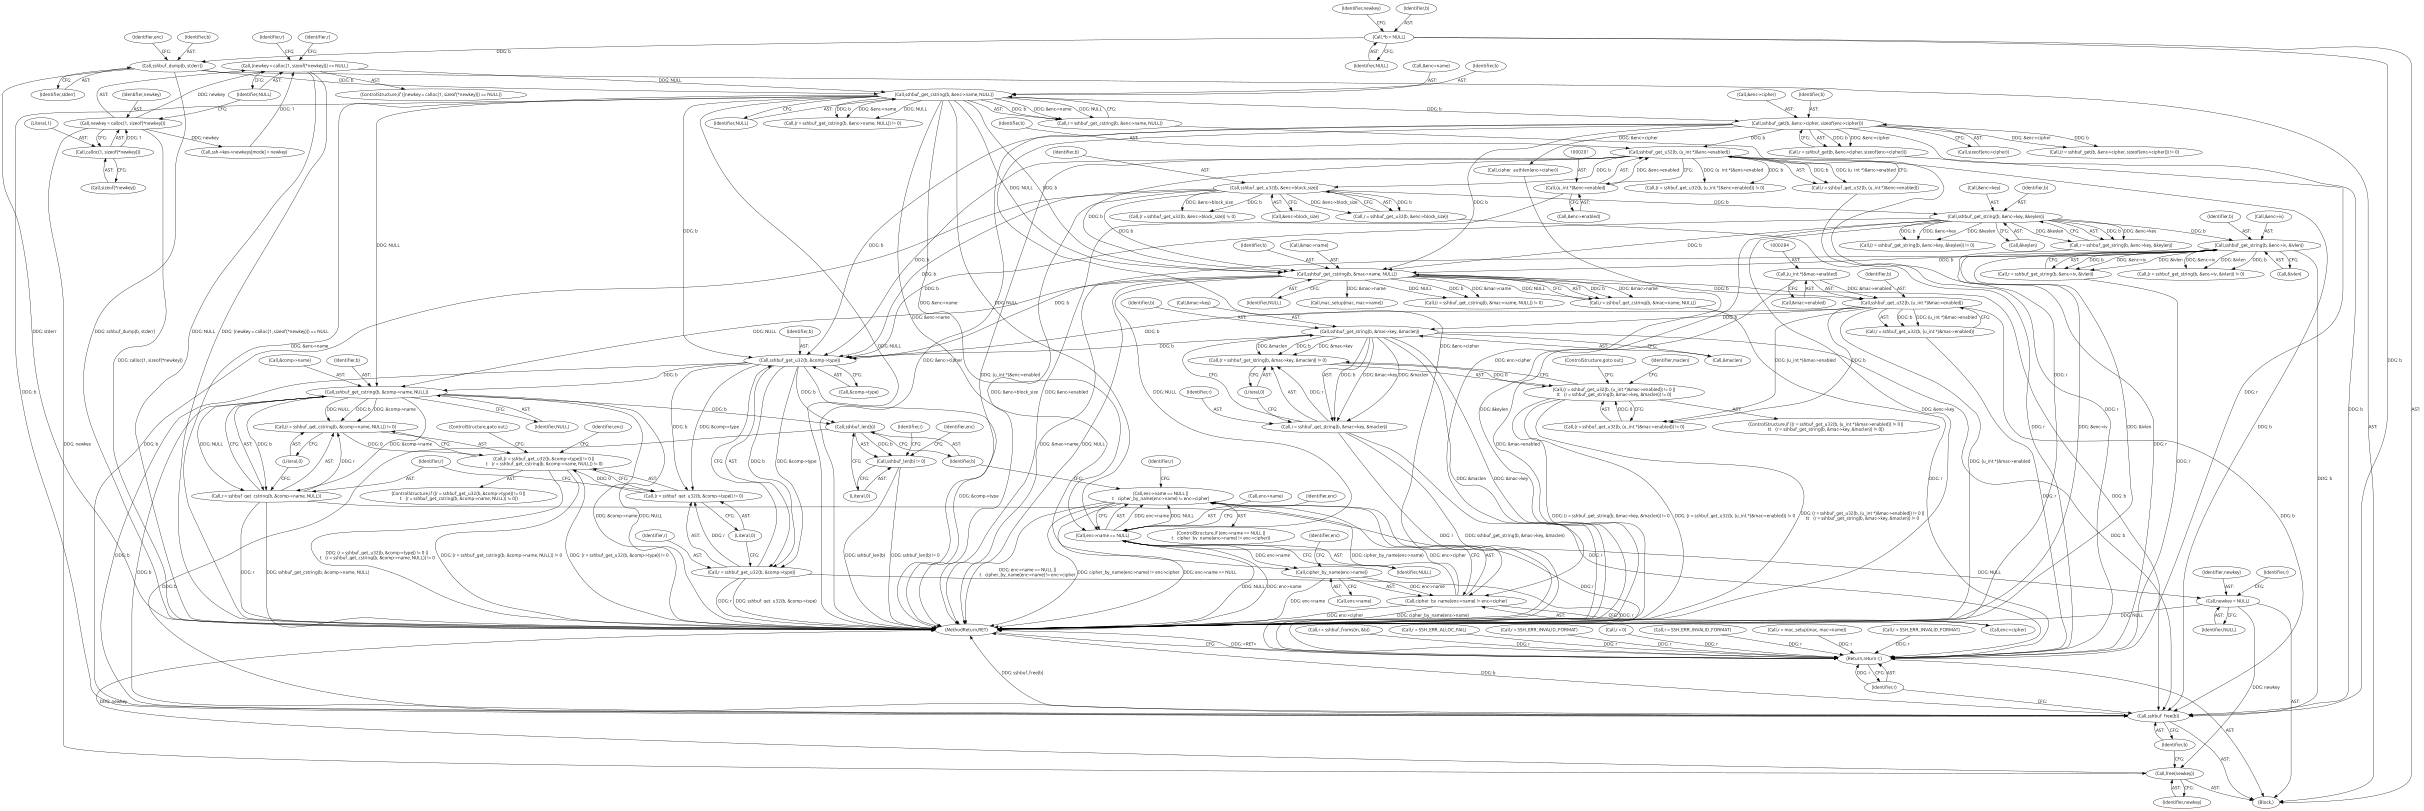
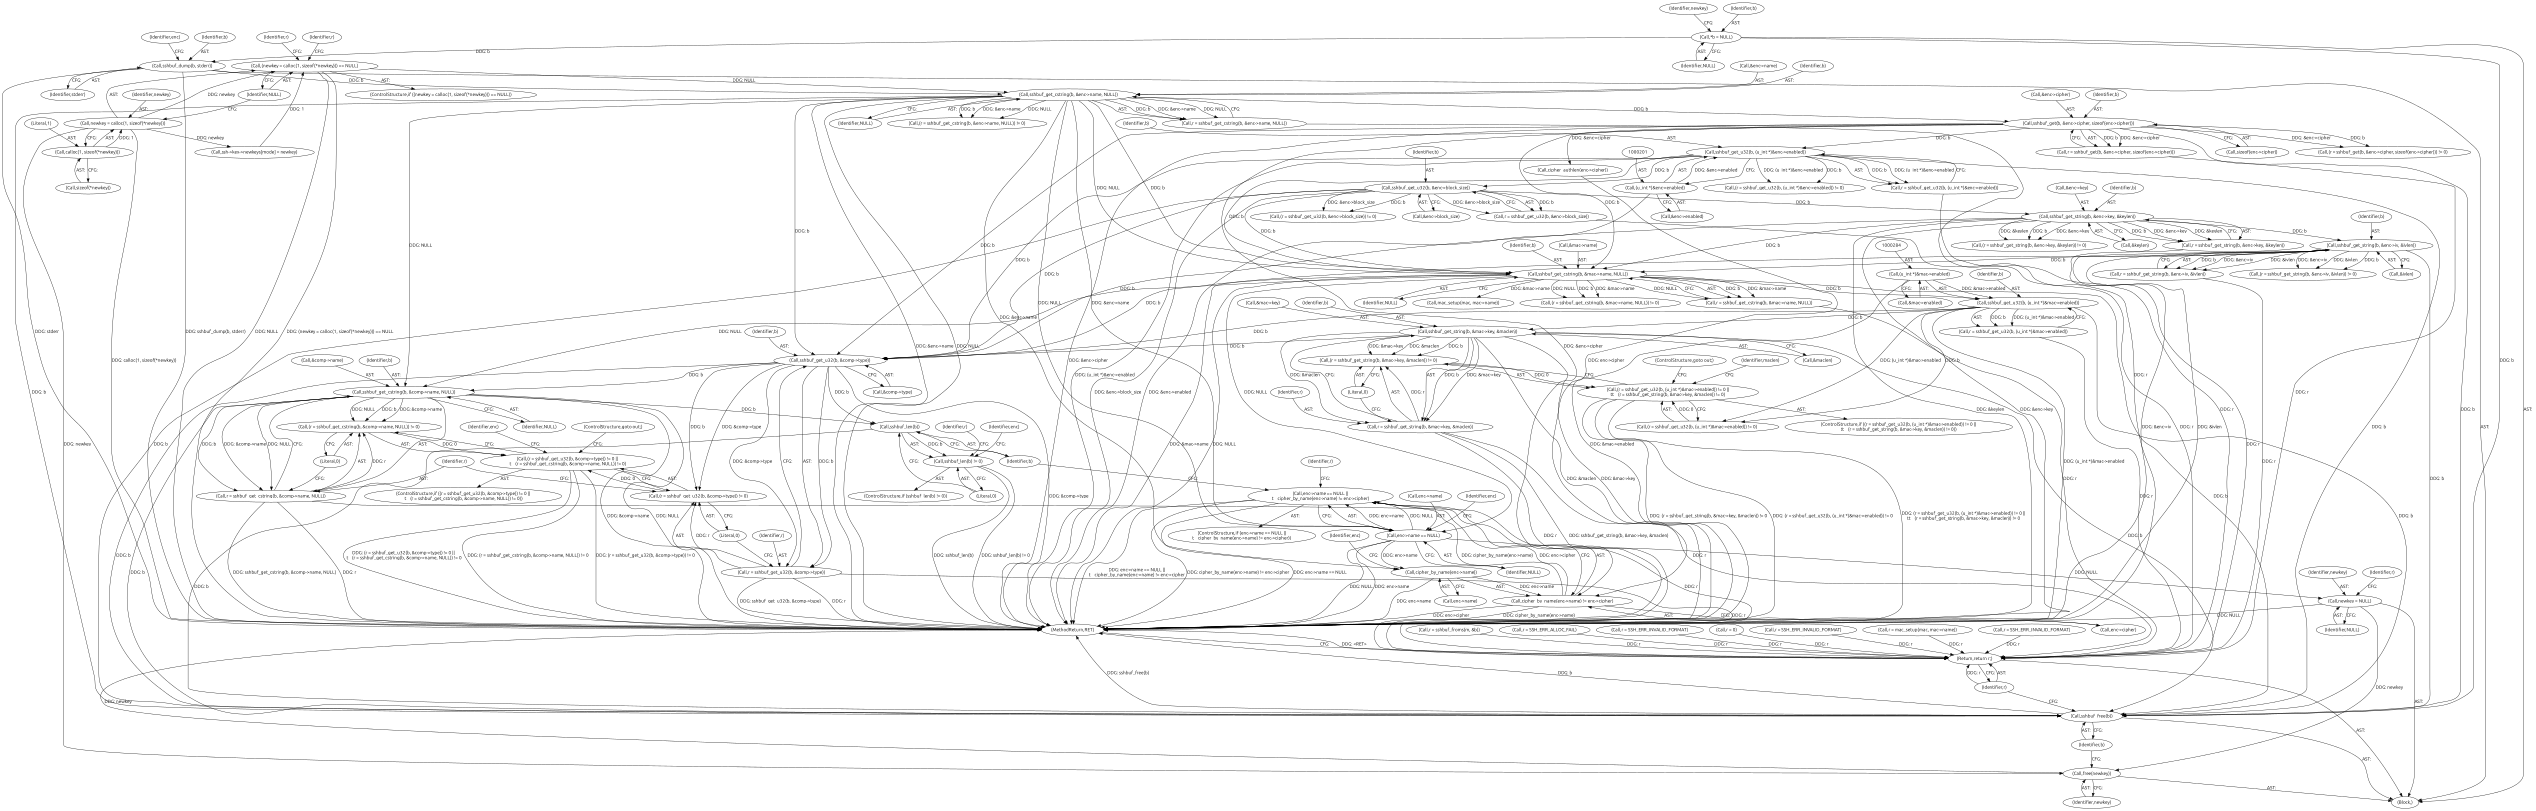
(2269, 217) -> none
none -> (906, 496)
